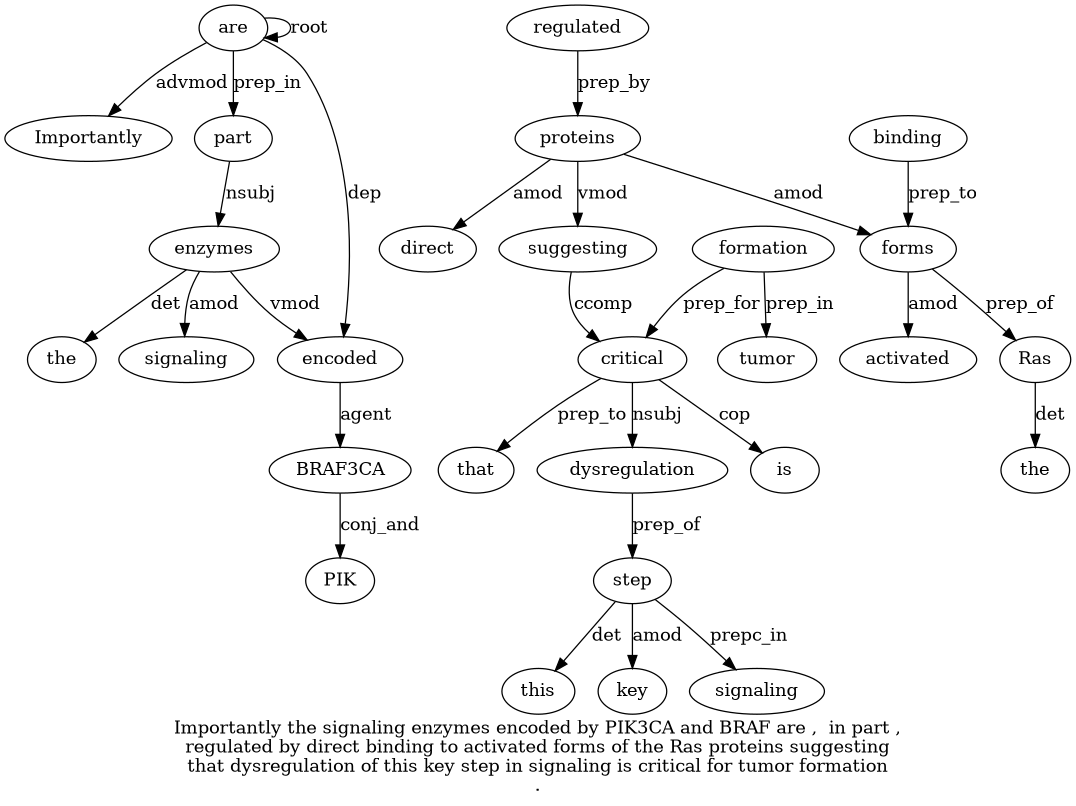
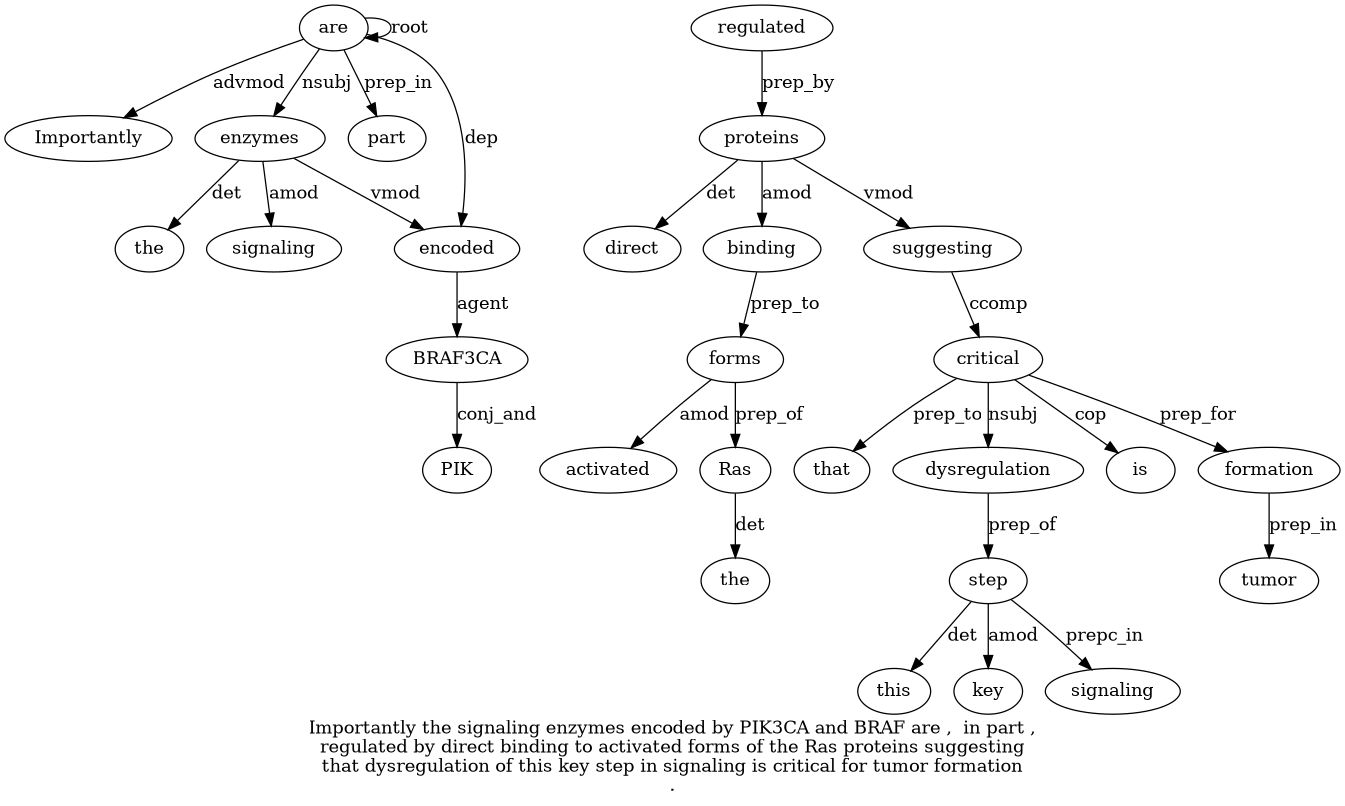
(225, 187) -> (300, 77)
(741, 192) -> (762, 187)
(538, 194) -> (721, 194)
(685, 293) -> (1123, 410)
